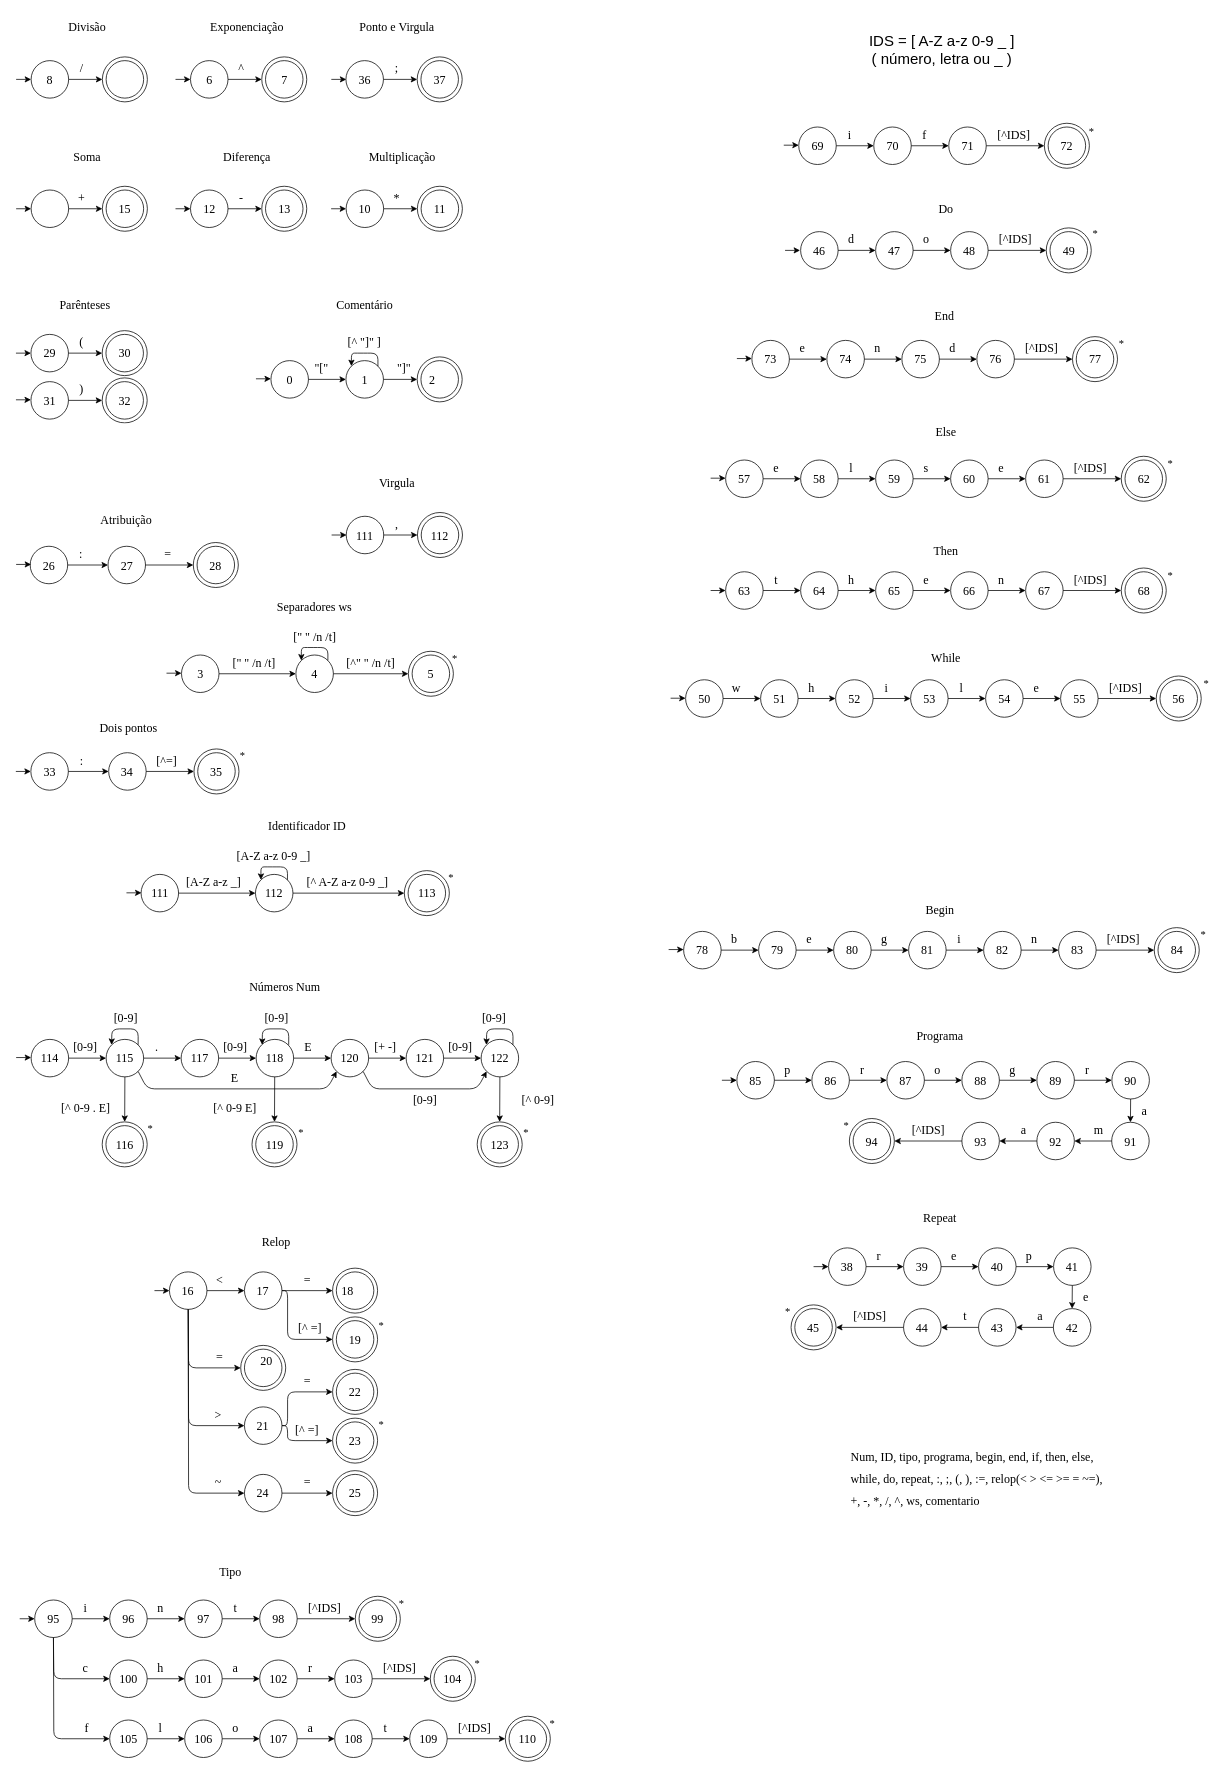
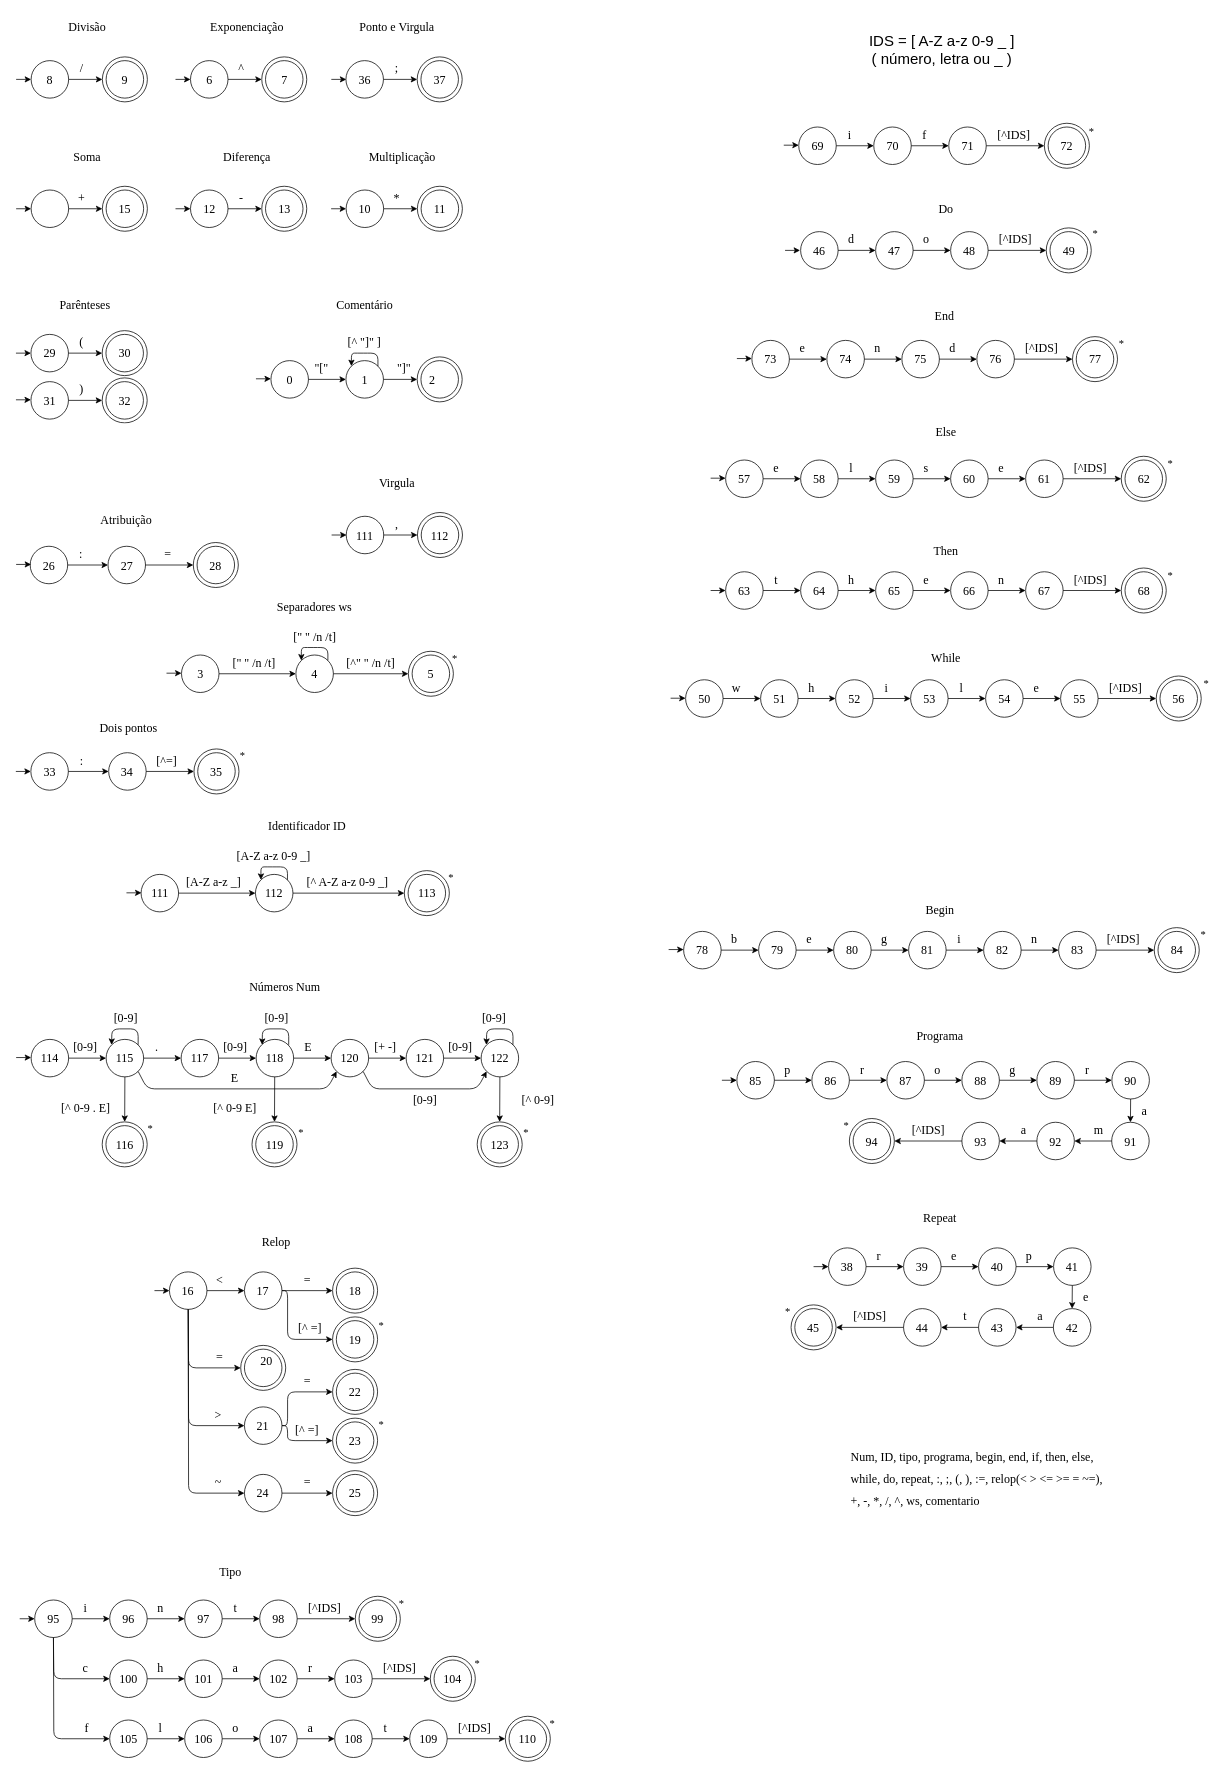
none -> (125, 79)
(348, 1290) -> (355, 1290)
